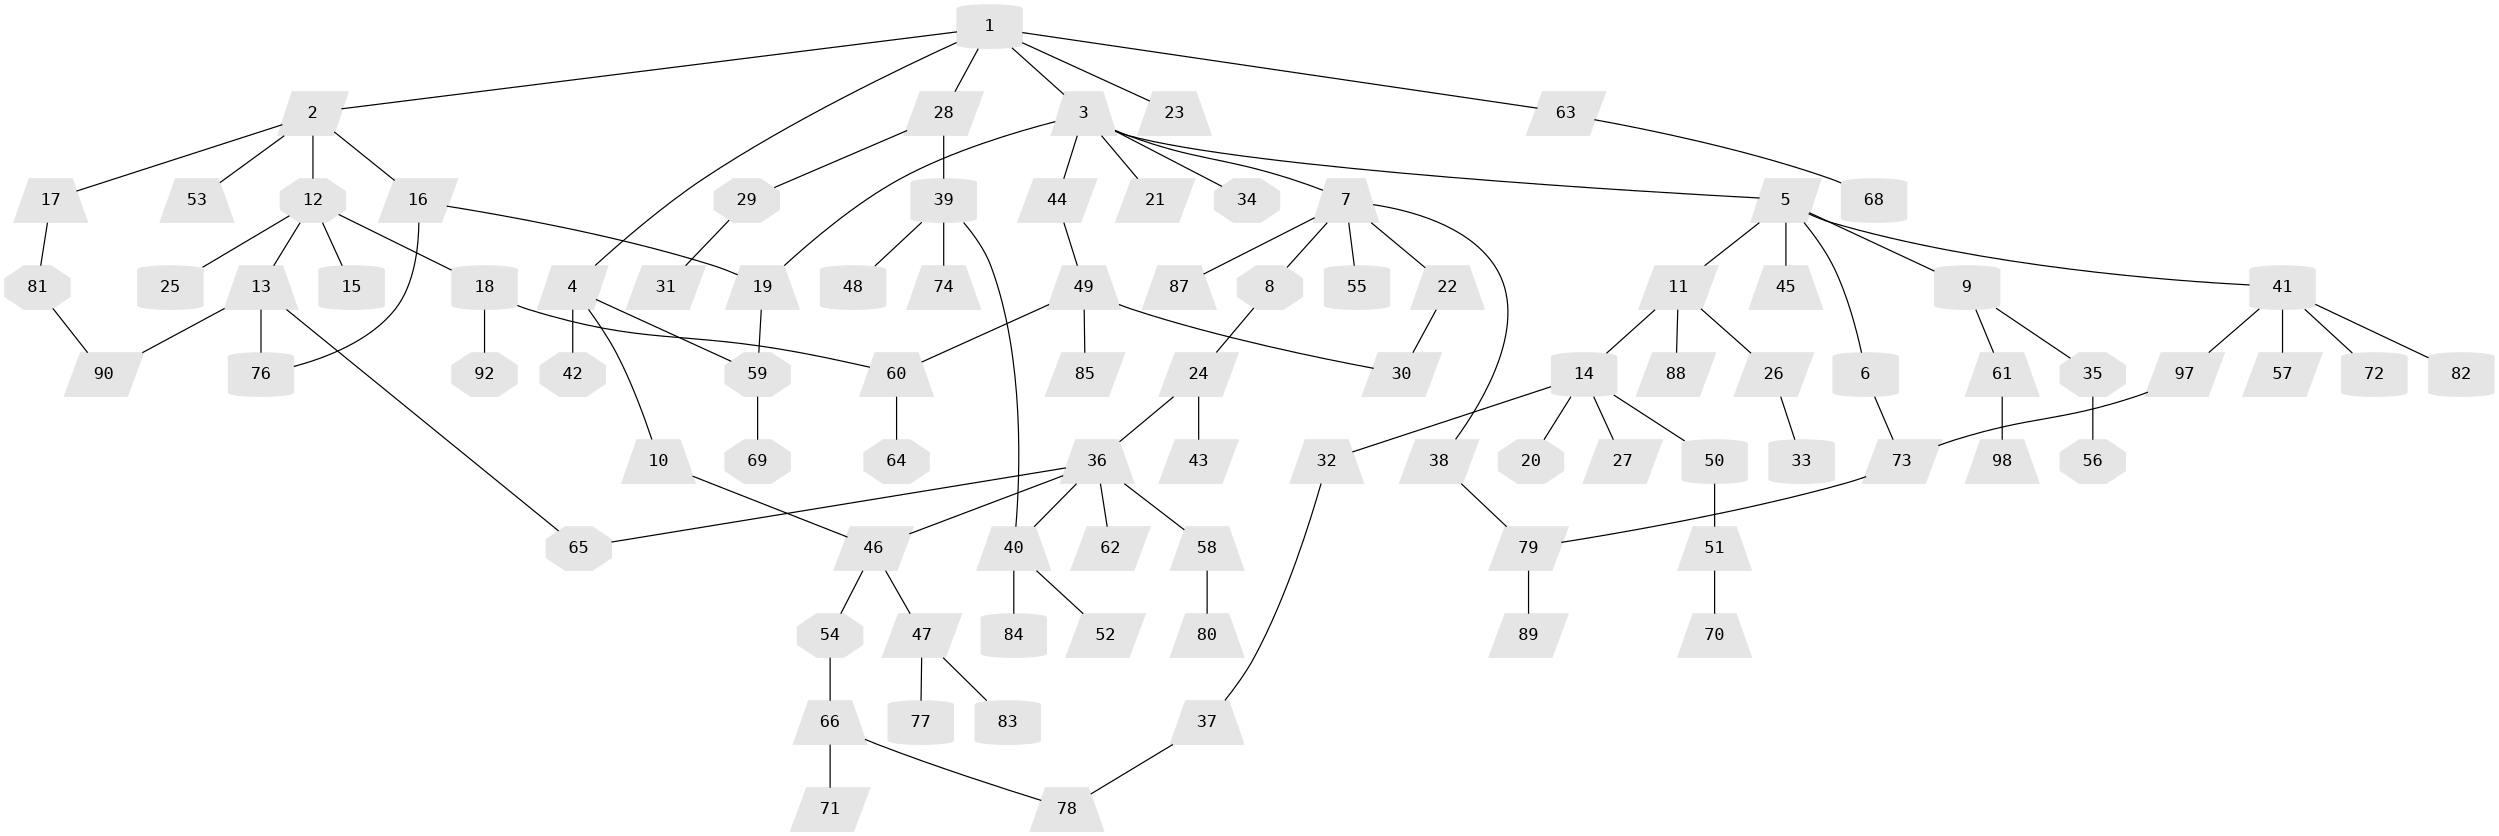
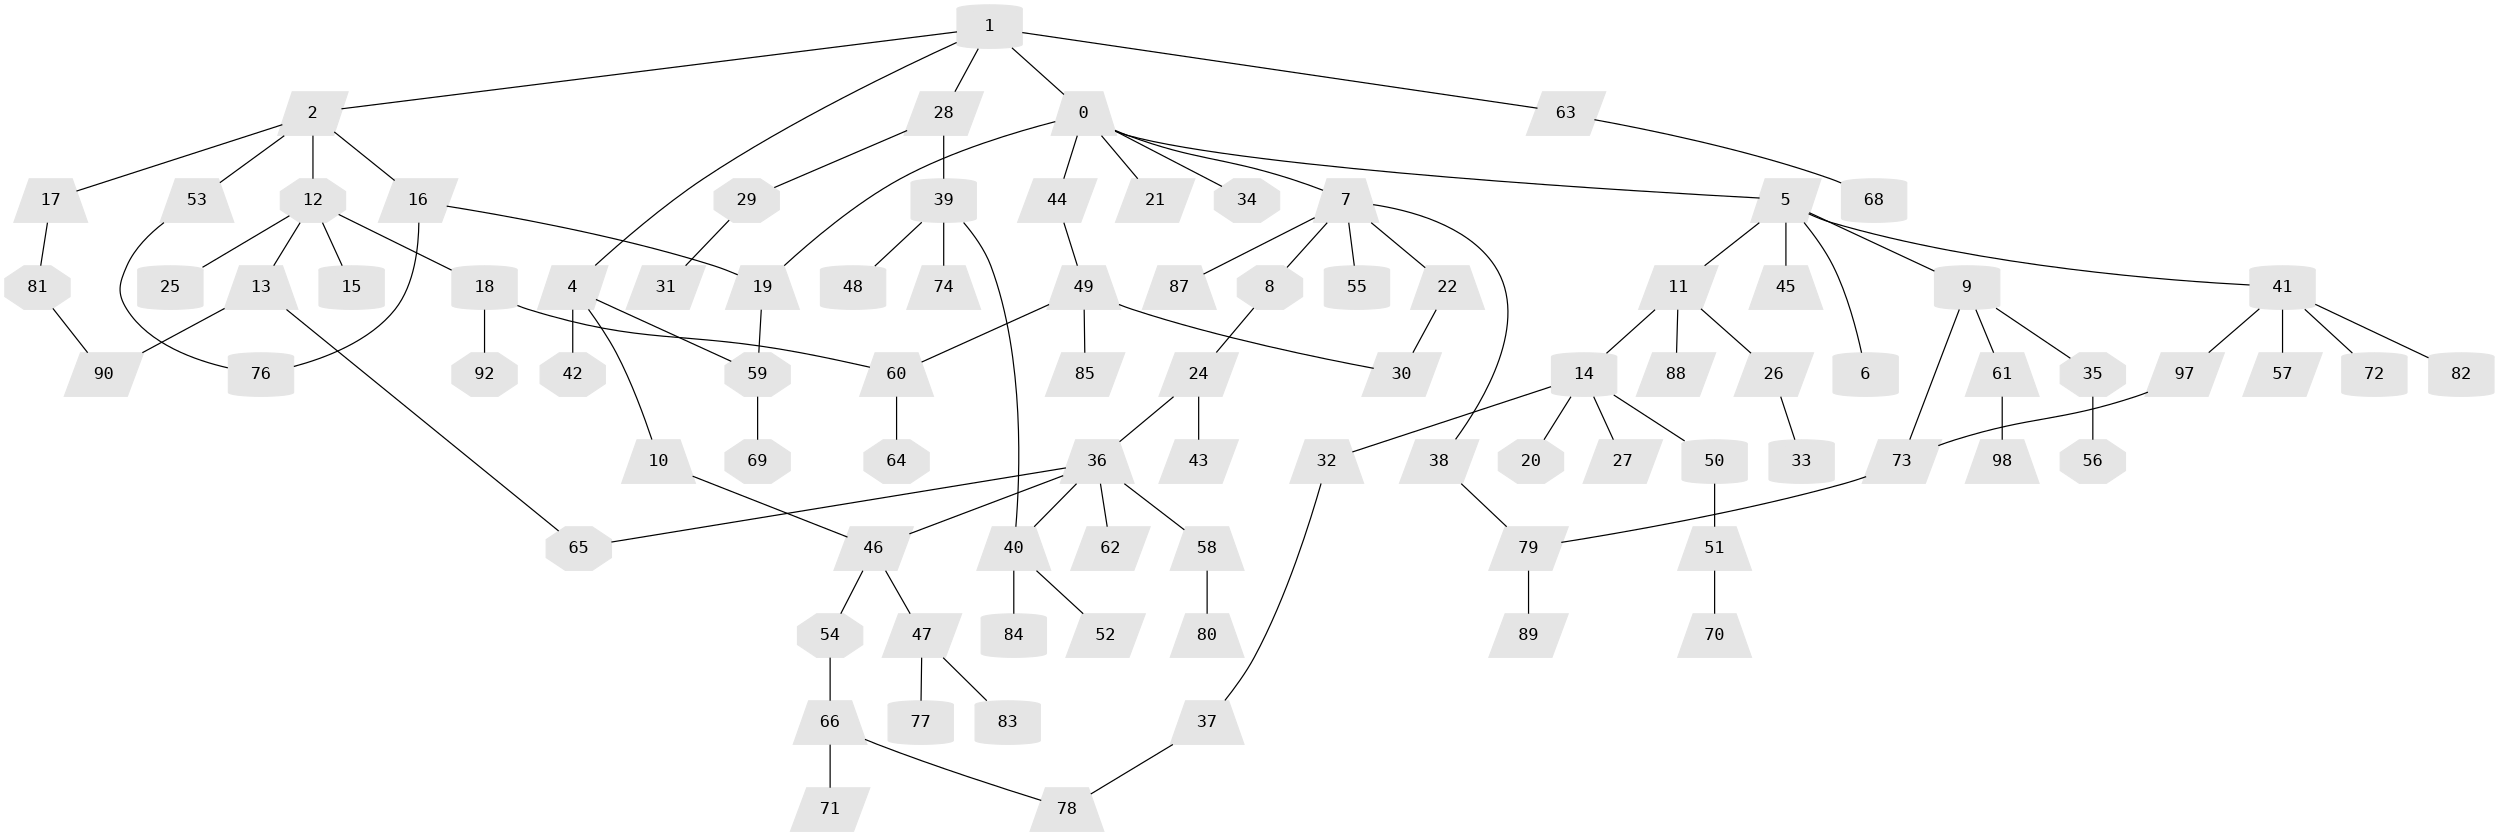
(1084, 114) -> (1084, 114)
(1174, 114) -> none
(261, 331) -> (132, 316)
(1884, 418) -> (1935, 375)
